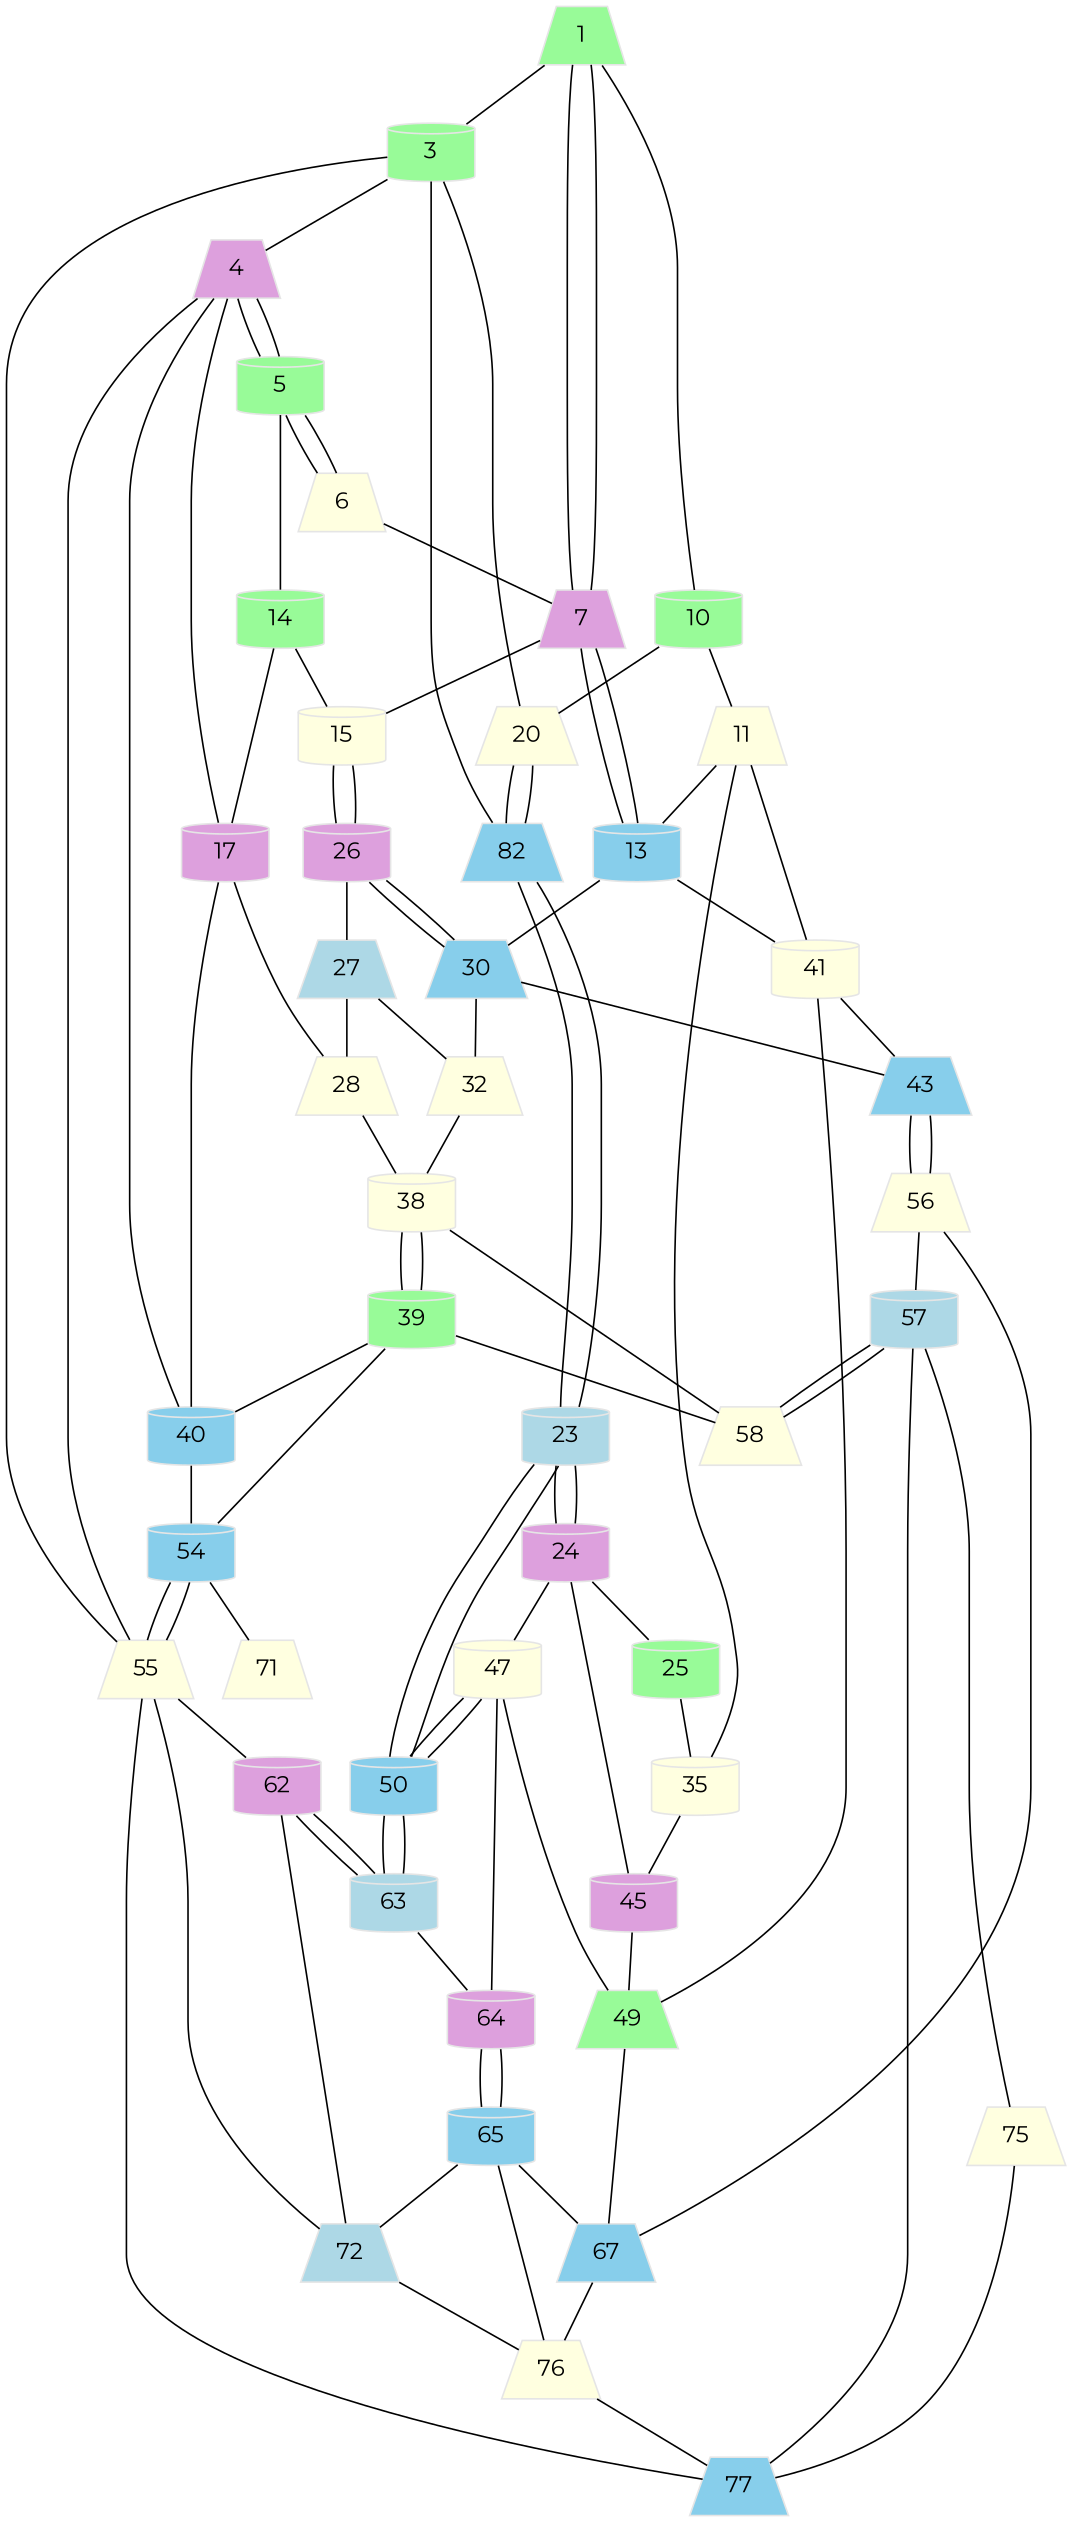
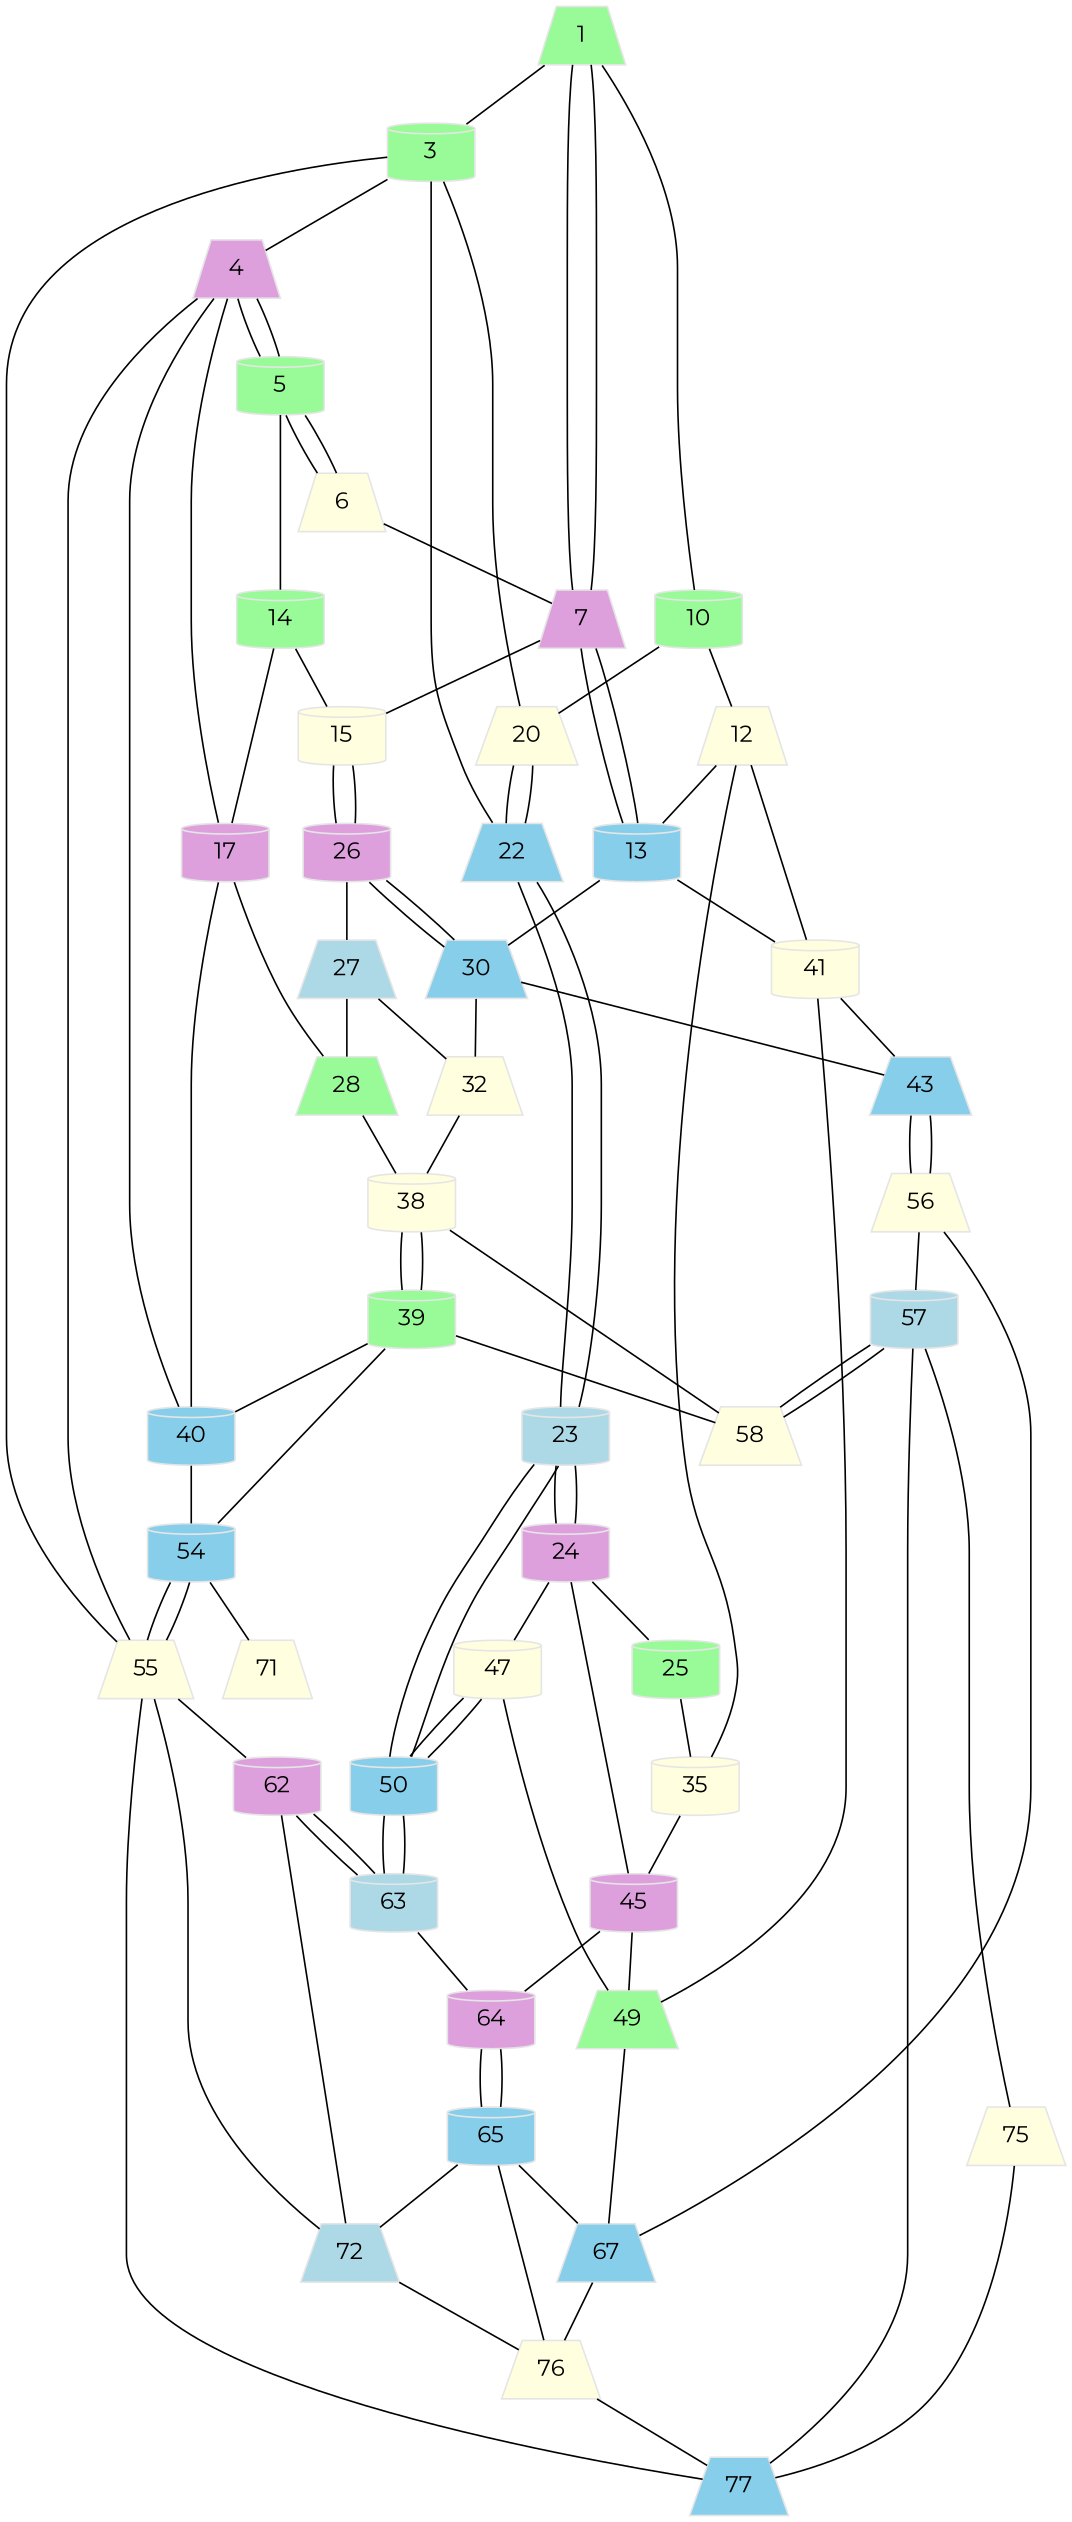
(742, 736) -> (742, 736)
(512, 853) -> (512, 853)
(347, 1086) -> (347, 1086)
(494, 1844) -> (562, 1961)
